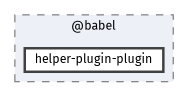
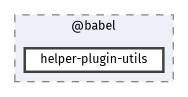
(94, 60) -> (94, 60)
